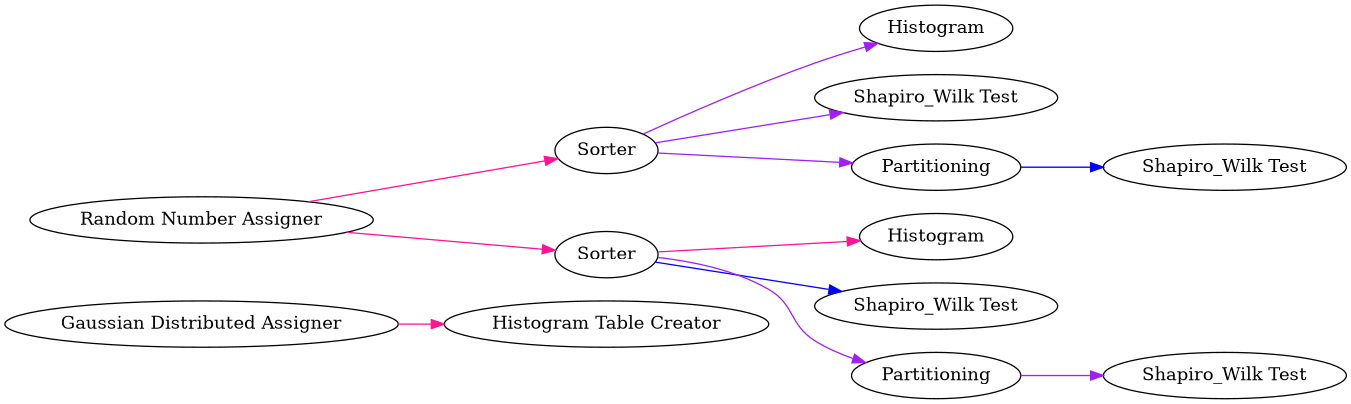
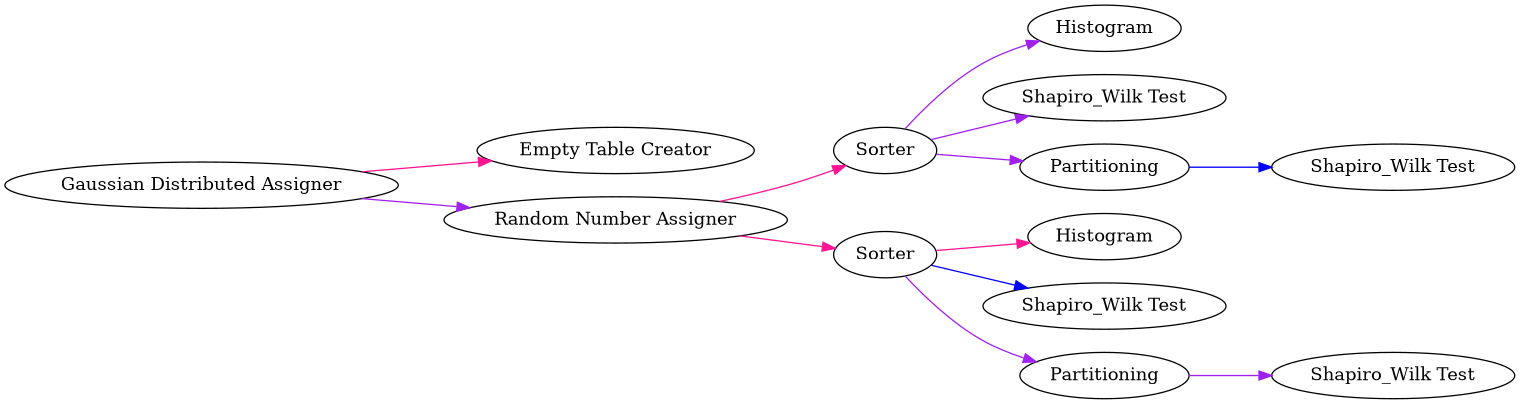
none -> (409, 203)
(606, 324) -> (616, 150)
